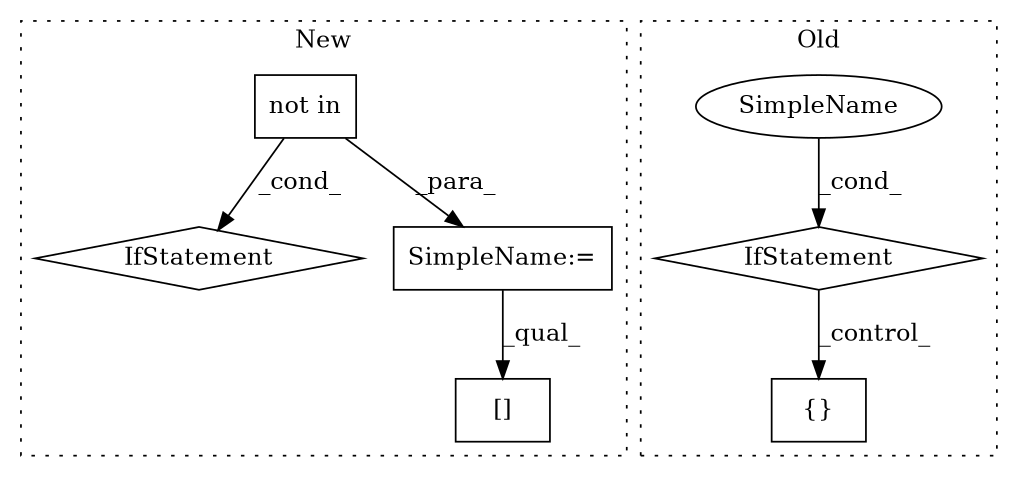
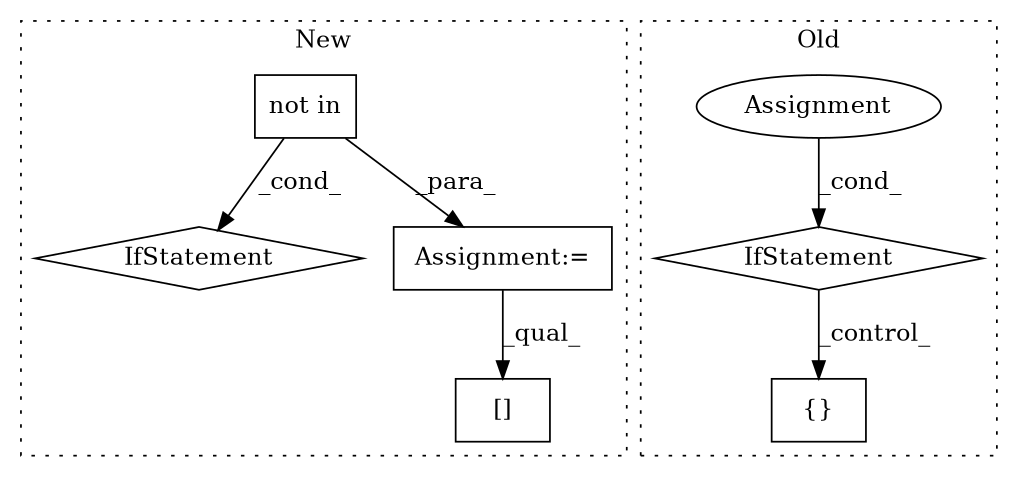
(819, 106) -> (819, 106)
(503, 258) -> (503, 258)
